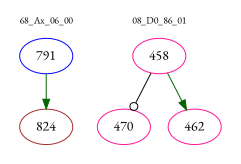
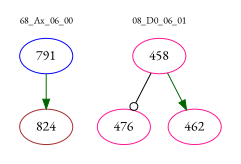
(159, 21) -> (159, 21)
(124, 127) -> (124, 127)
